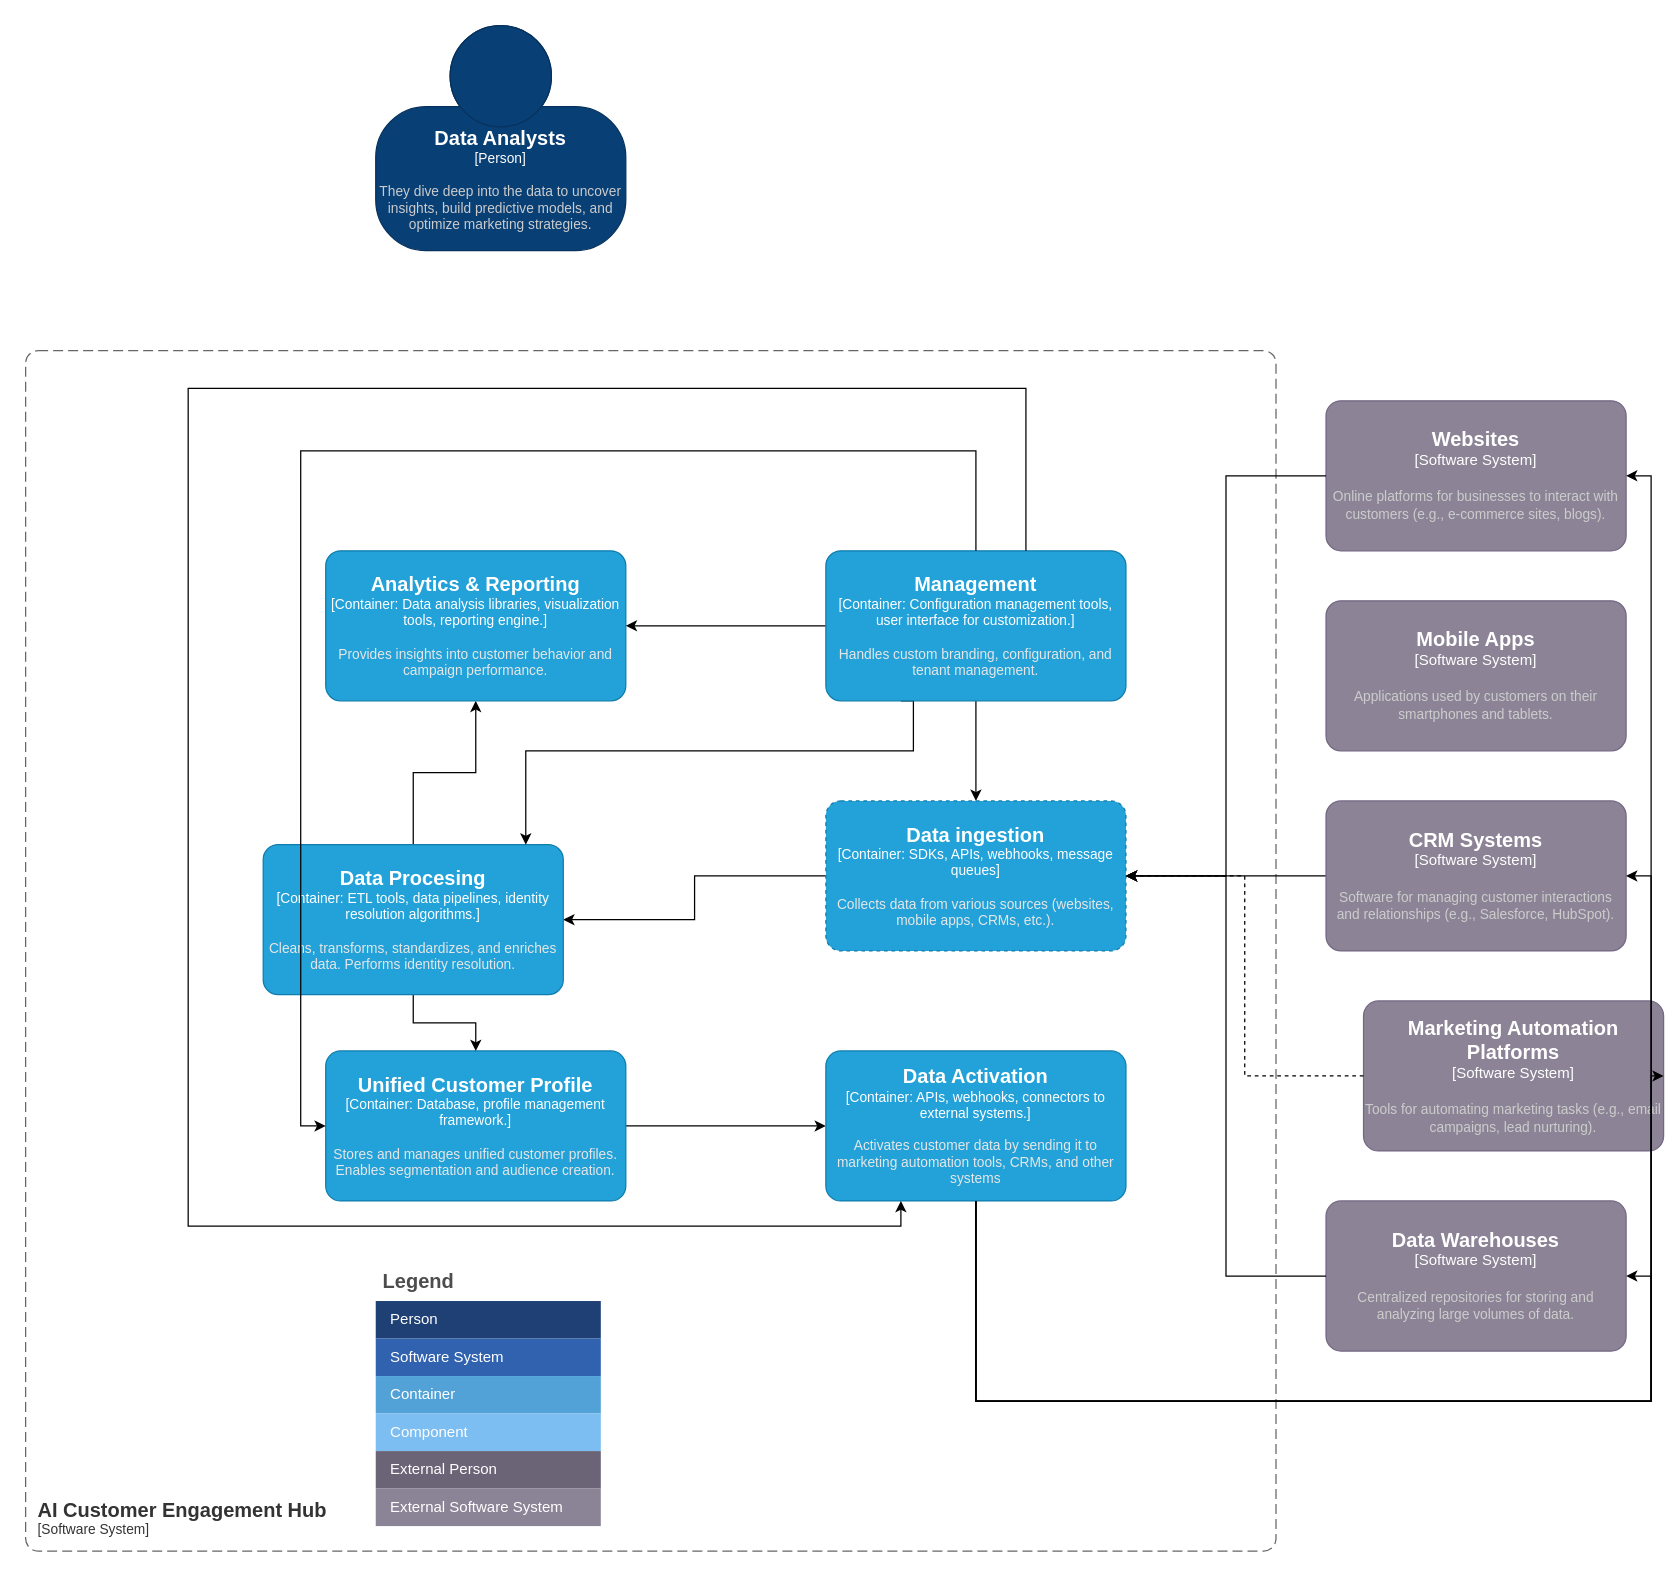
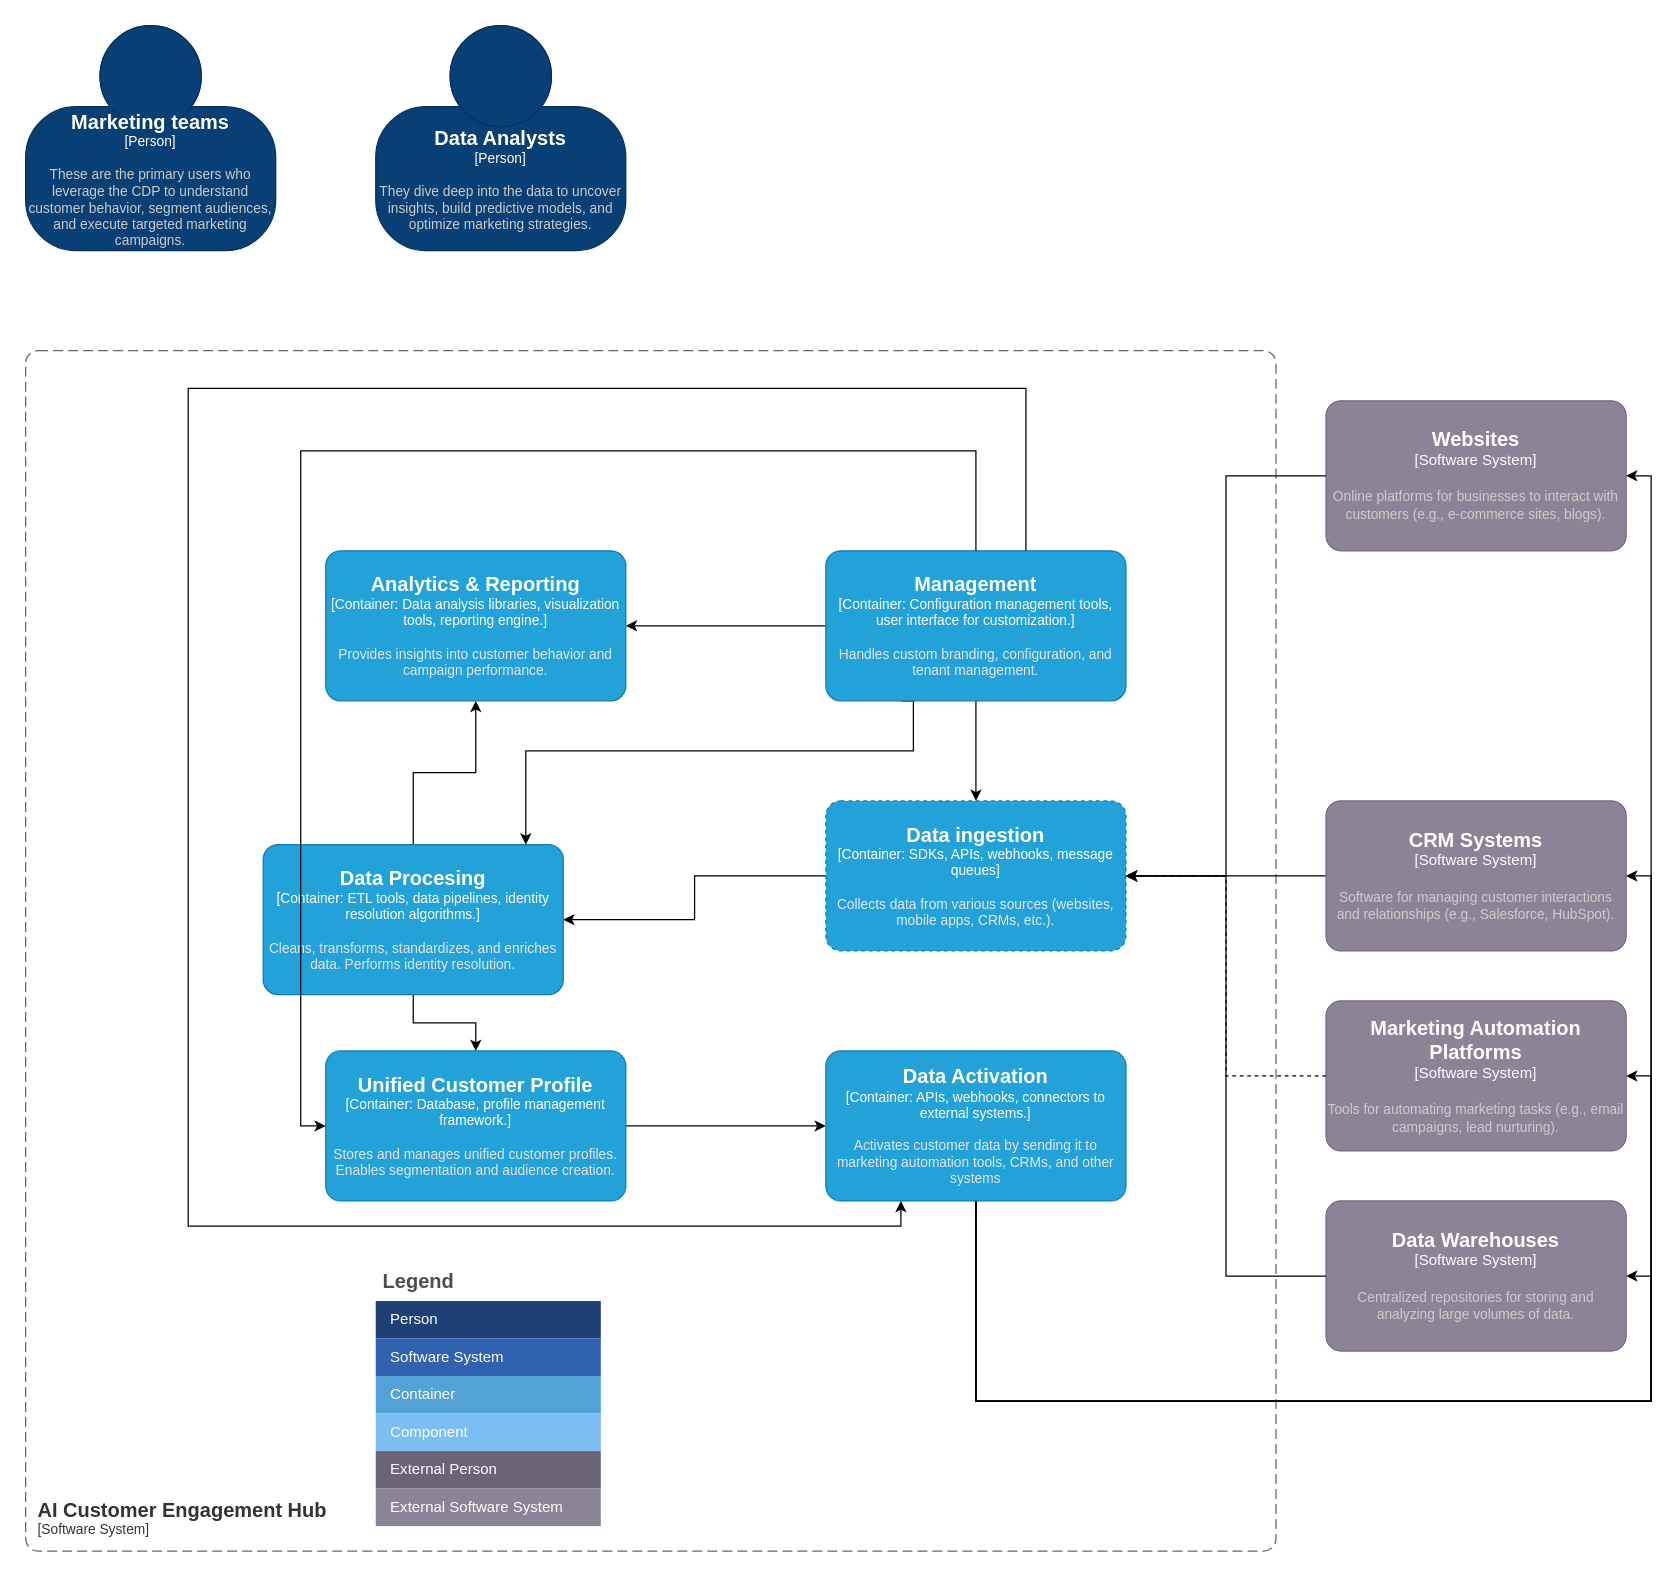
none -> (151, 138)
(1476, 676) -> none
(1513, 1076) -> (1476, 1076)
